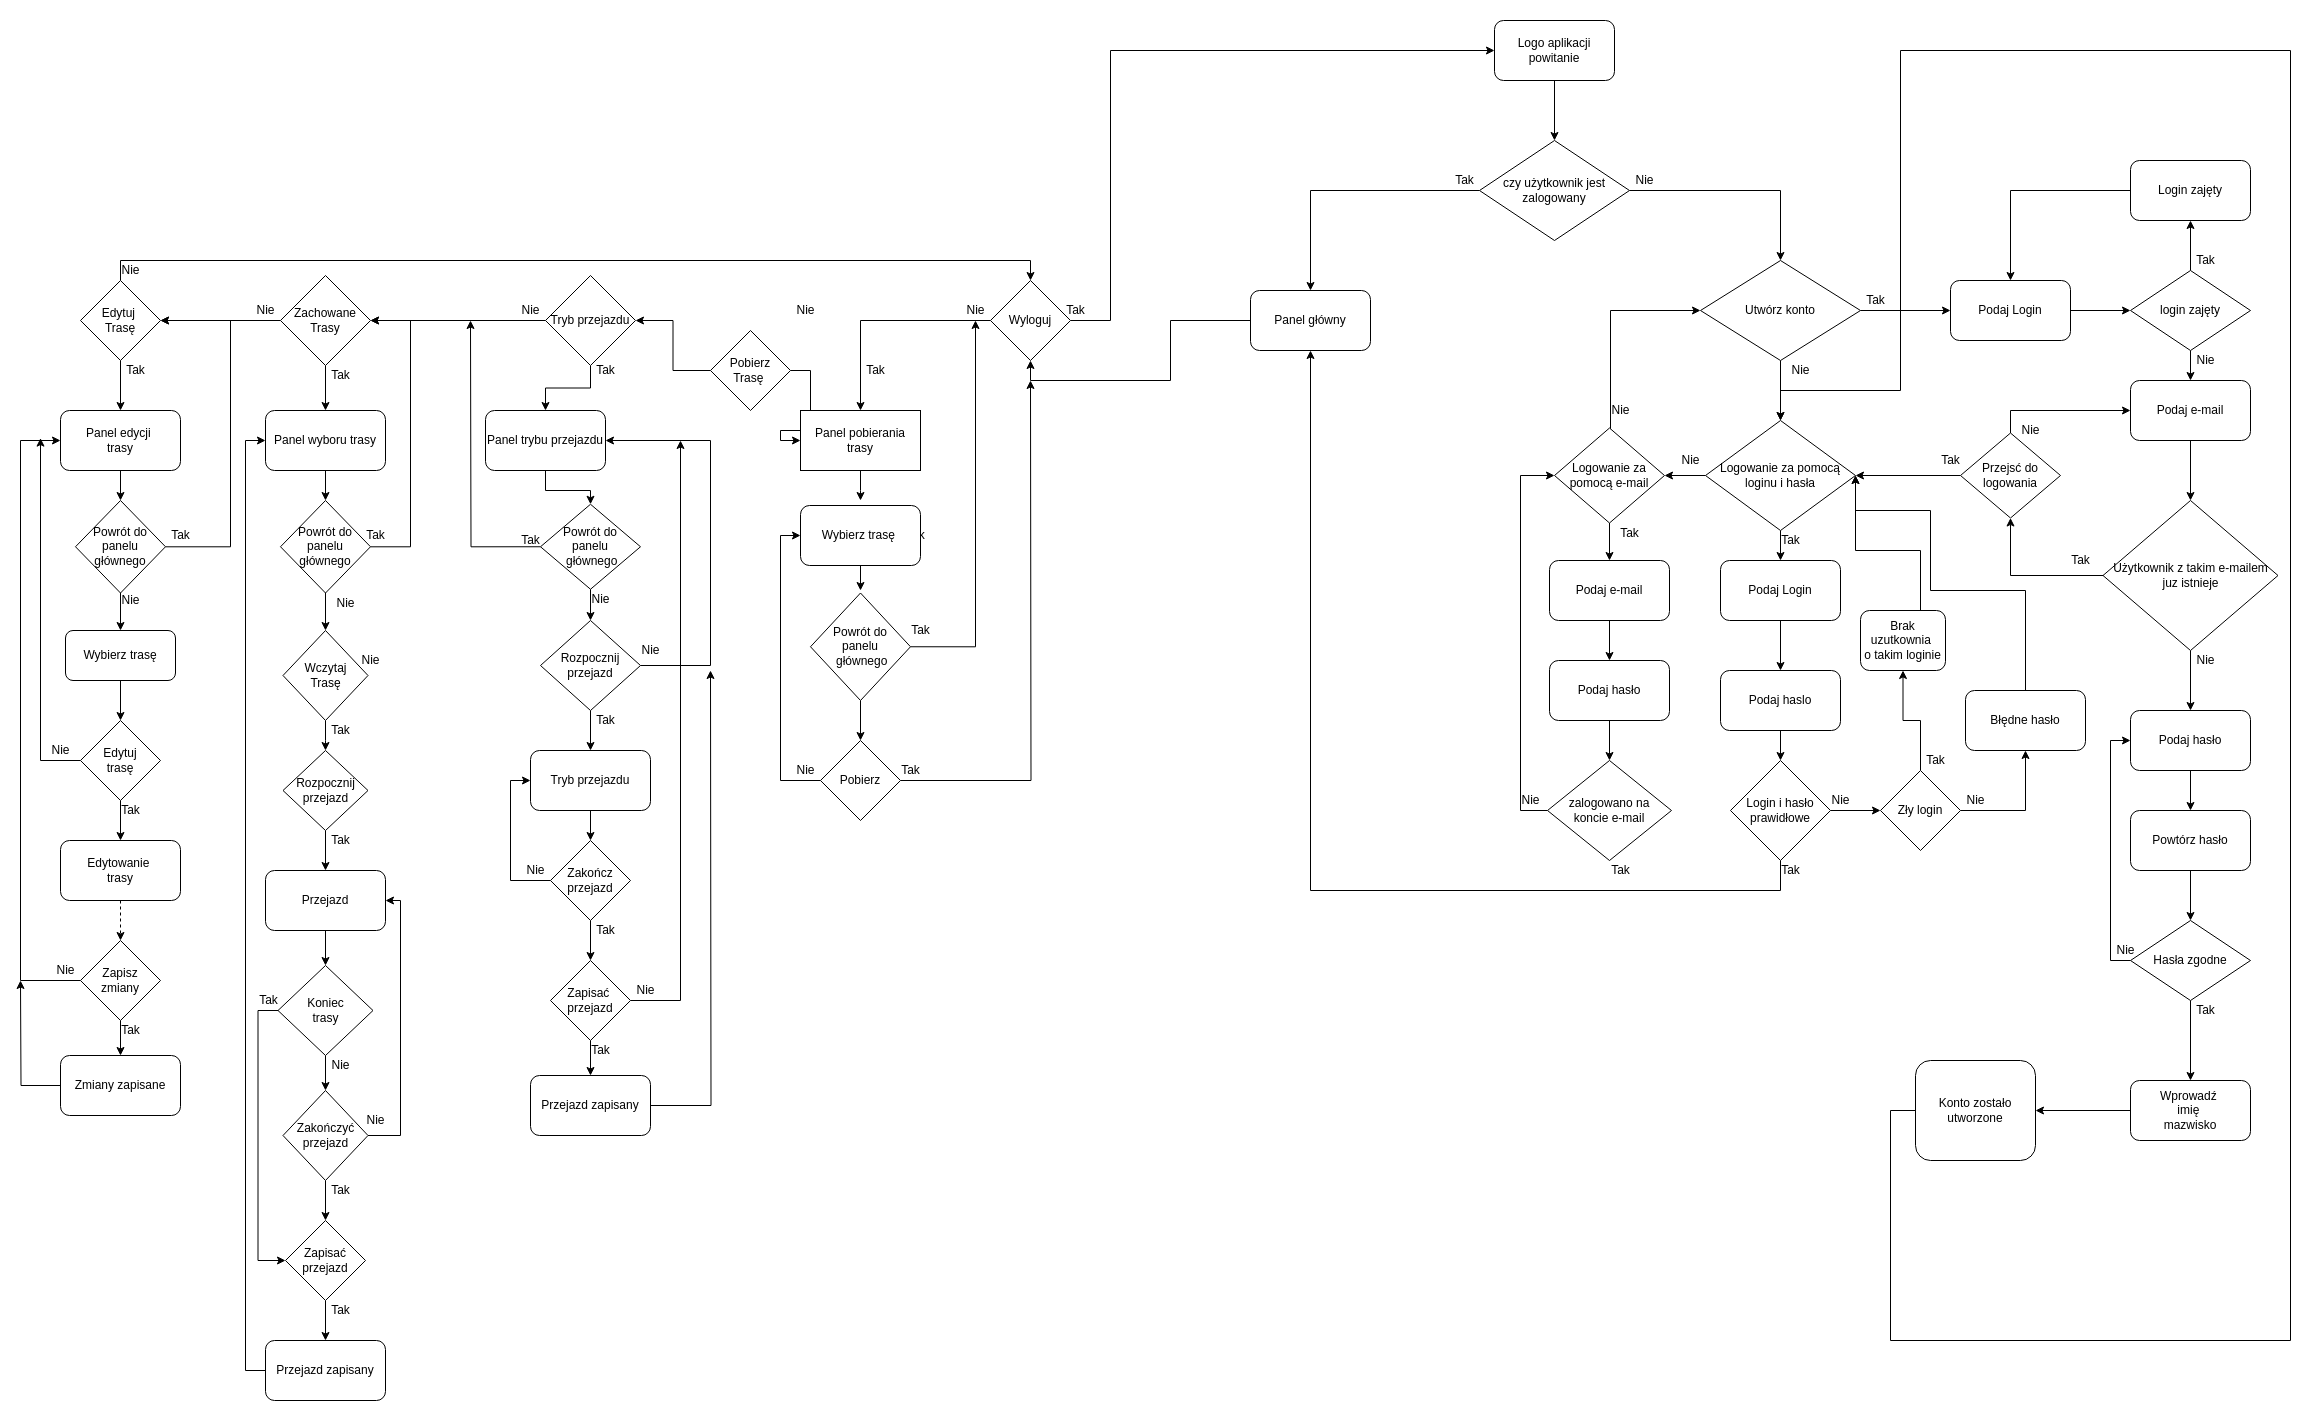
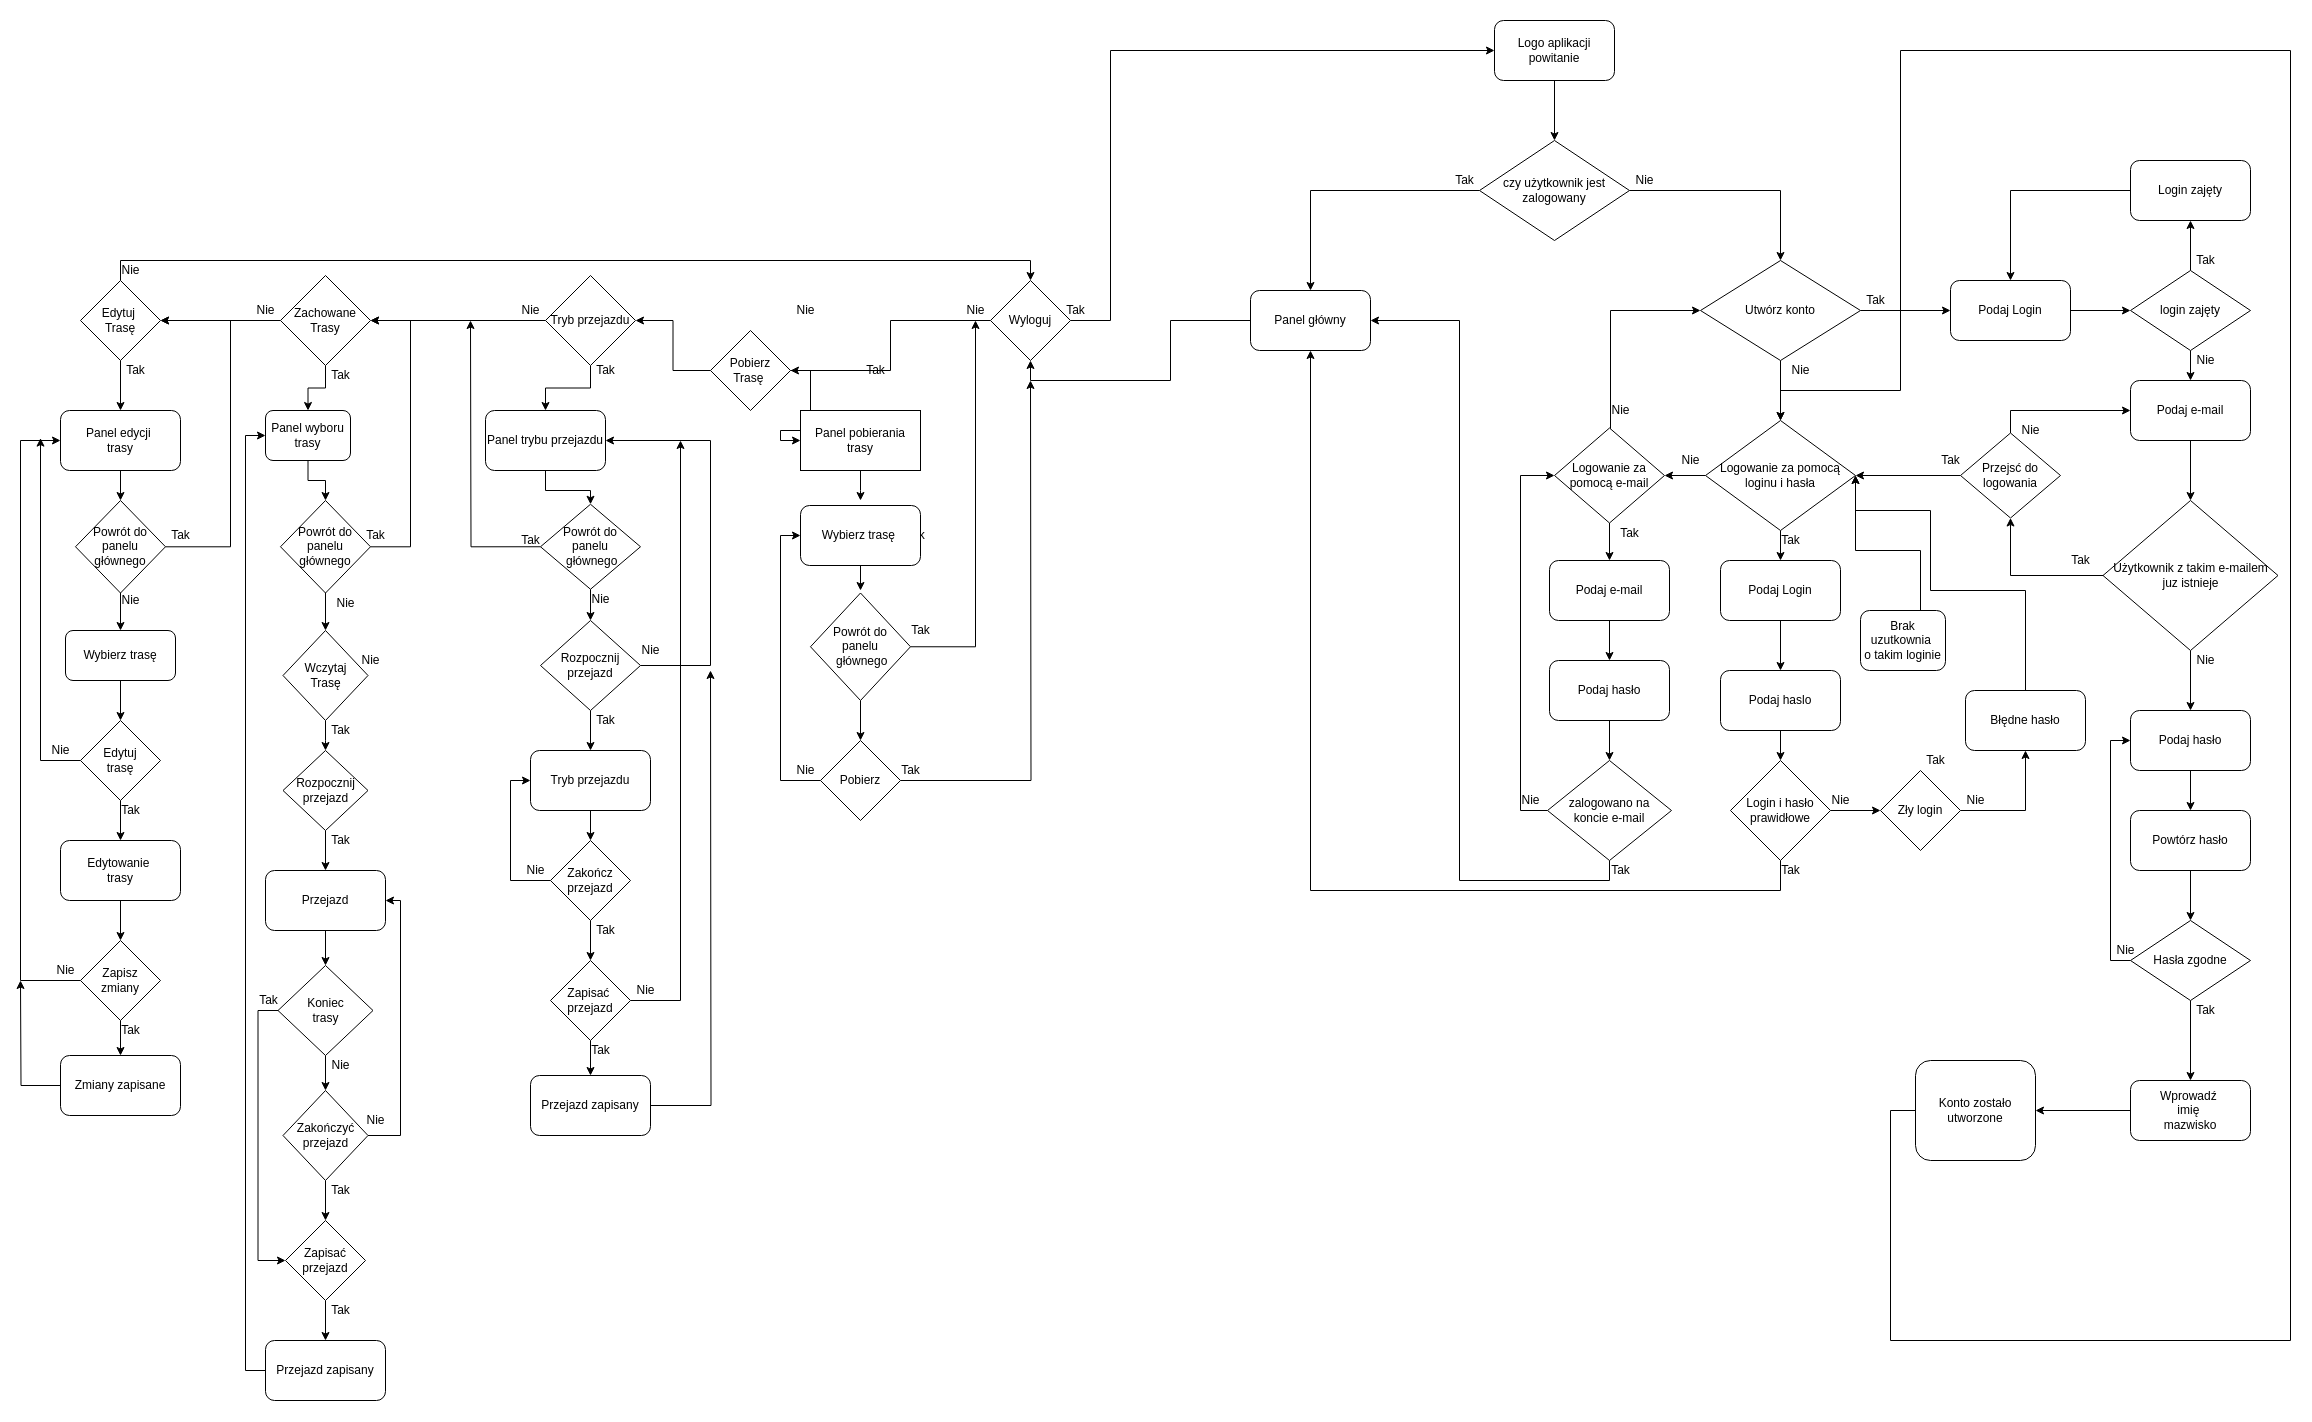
(861, 346) -> (877, 371)
(326, 441) -> (308, 436)
none -> (1460, 645)
(1915, 721) -> none
(121, 917) -> (121, 917)
